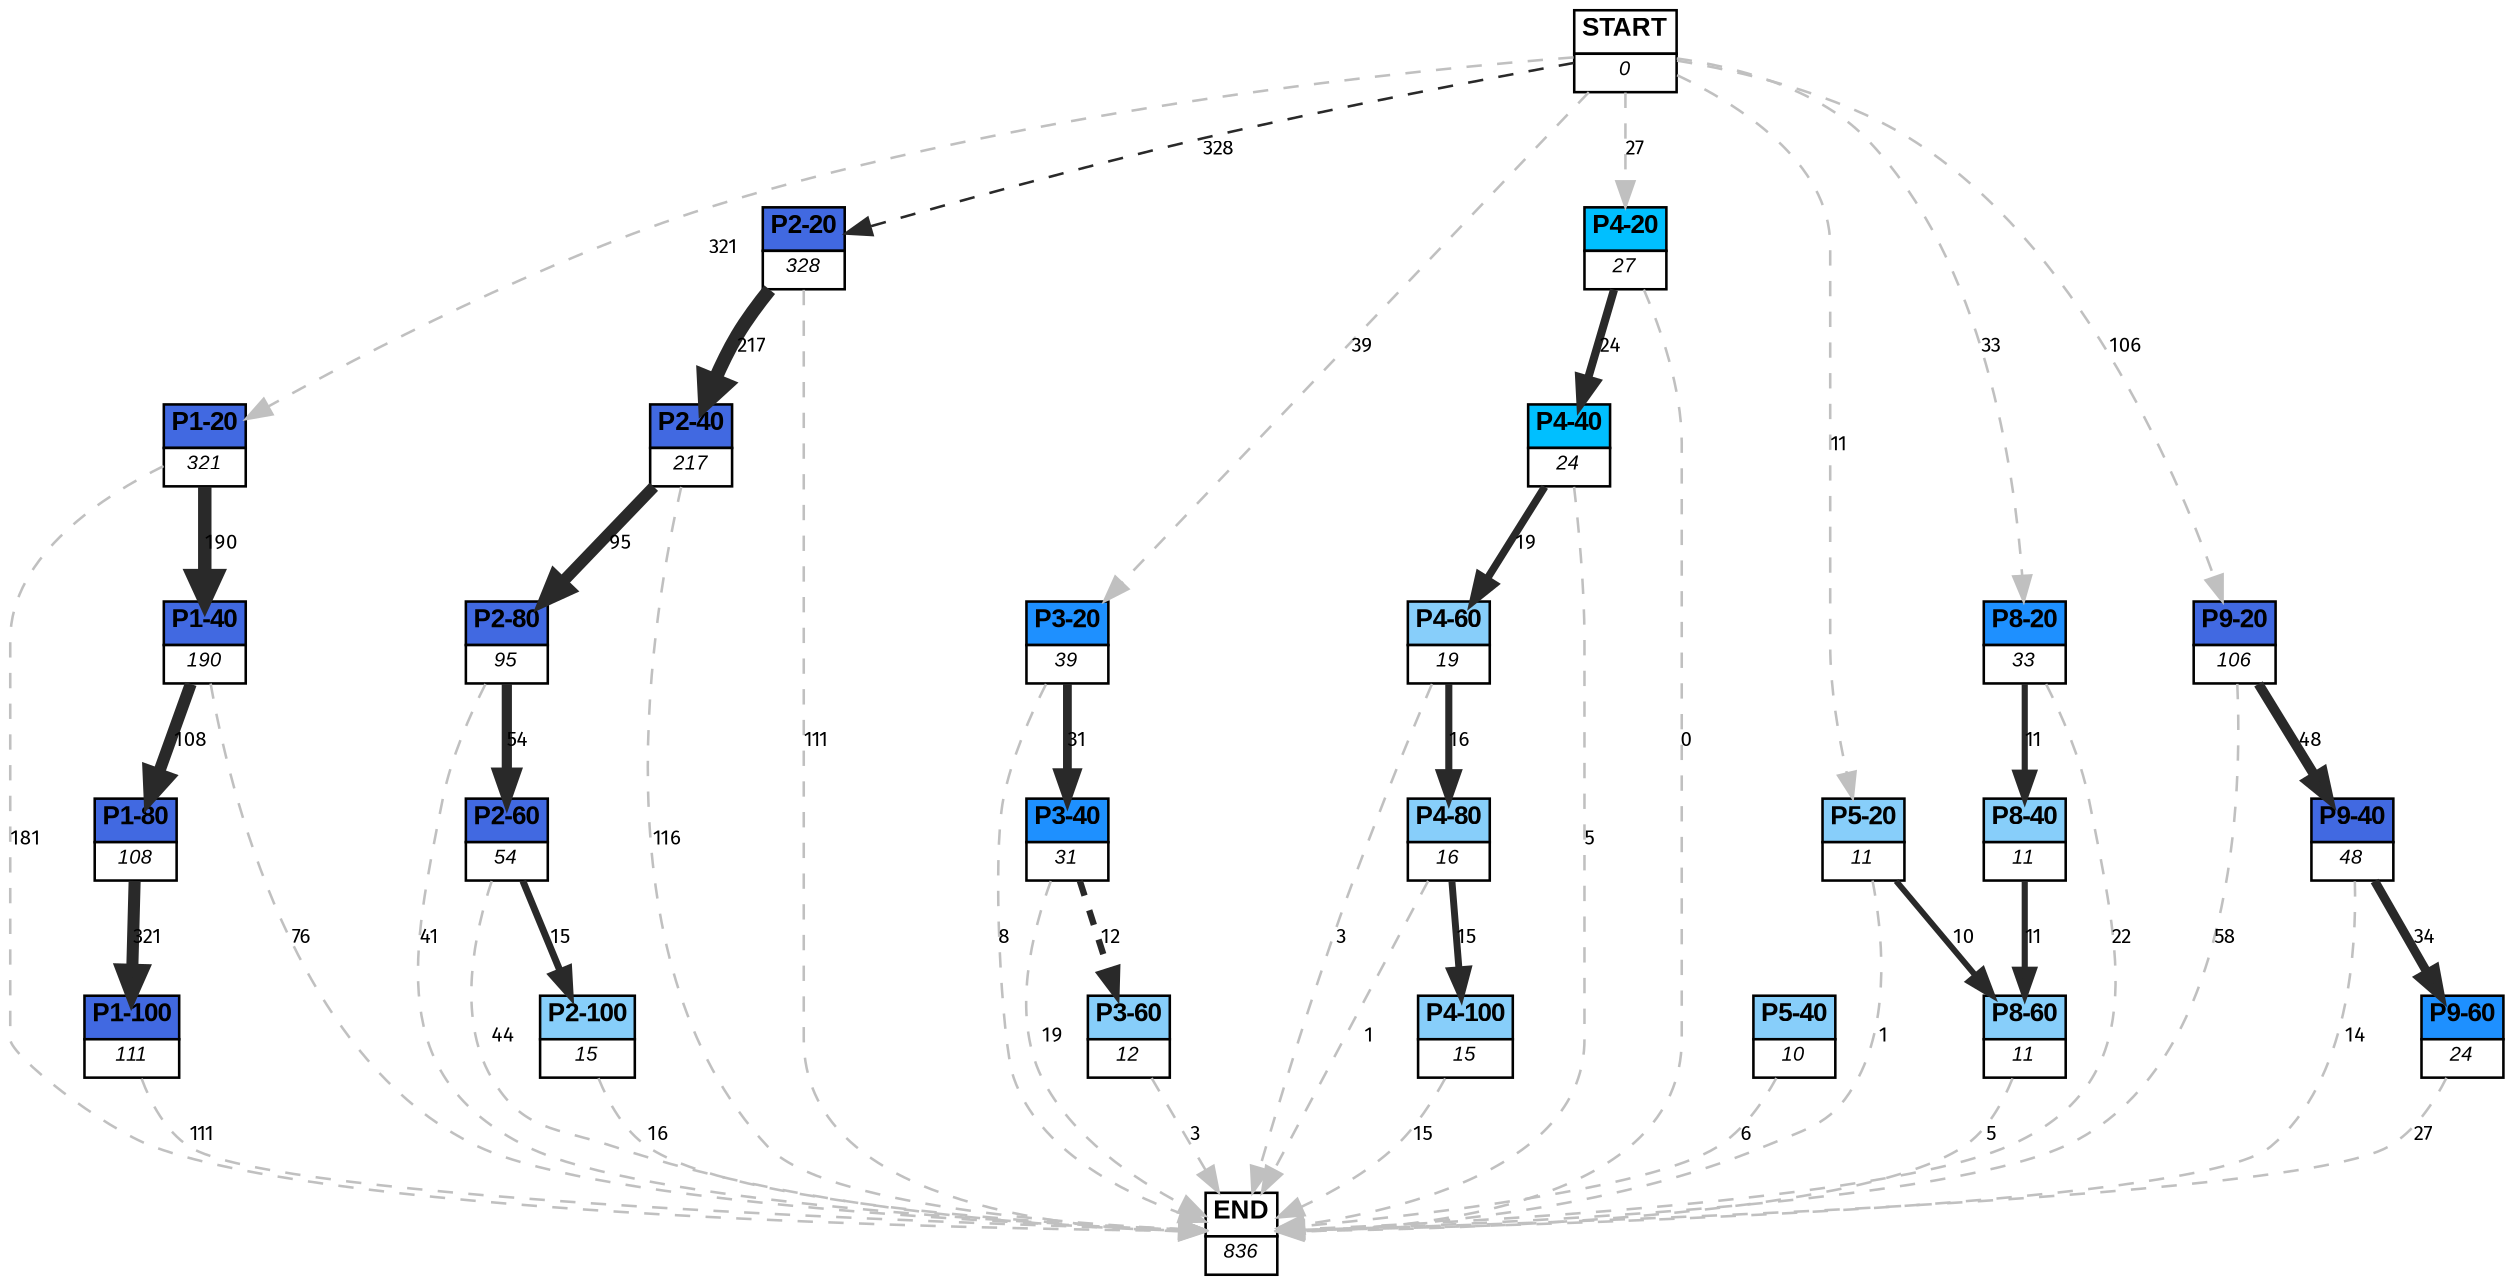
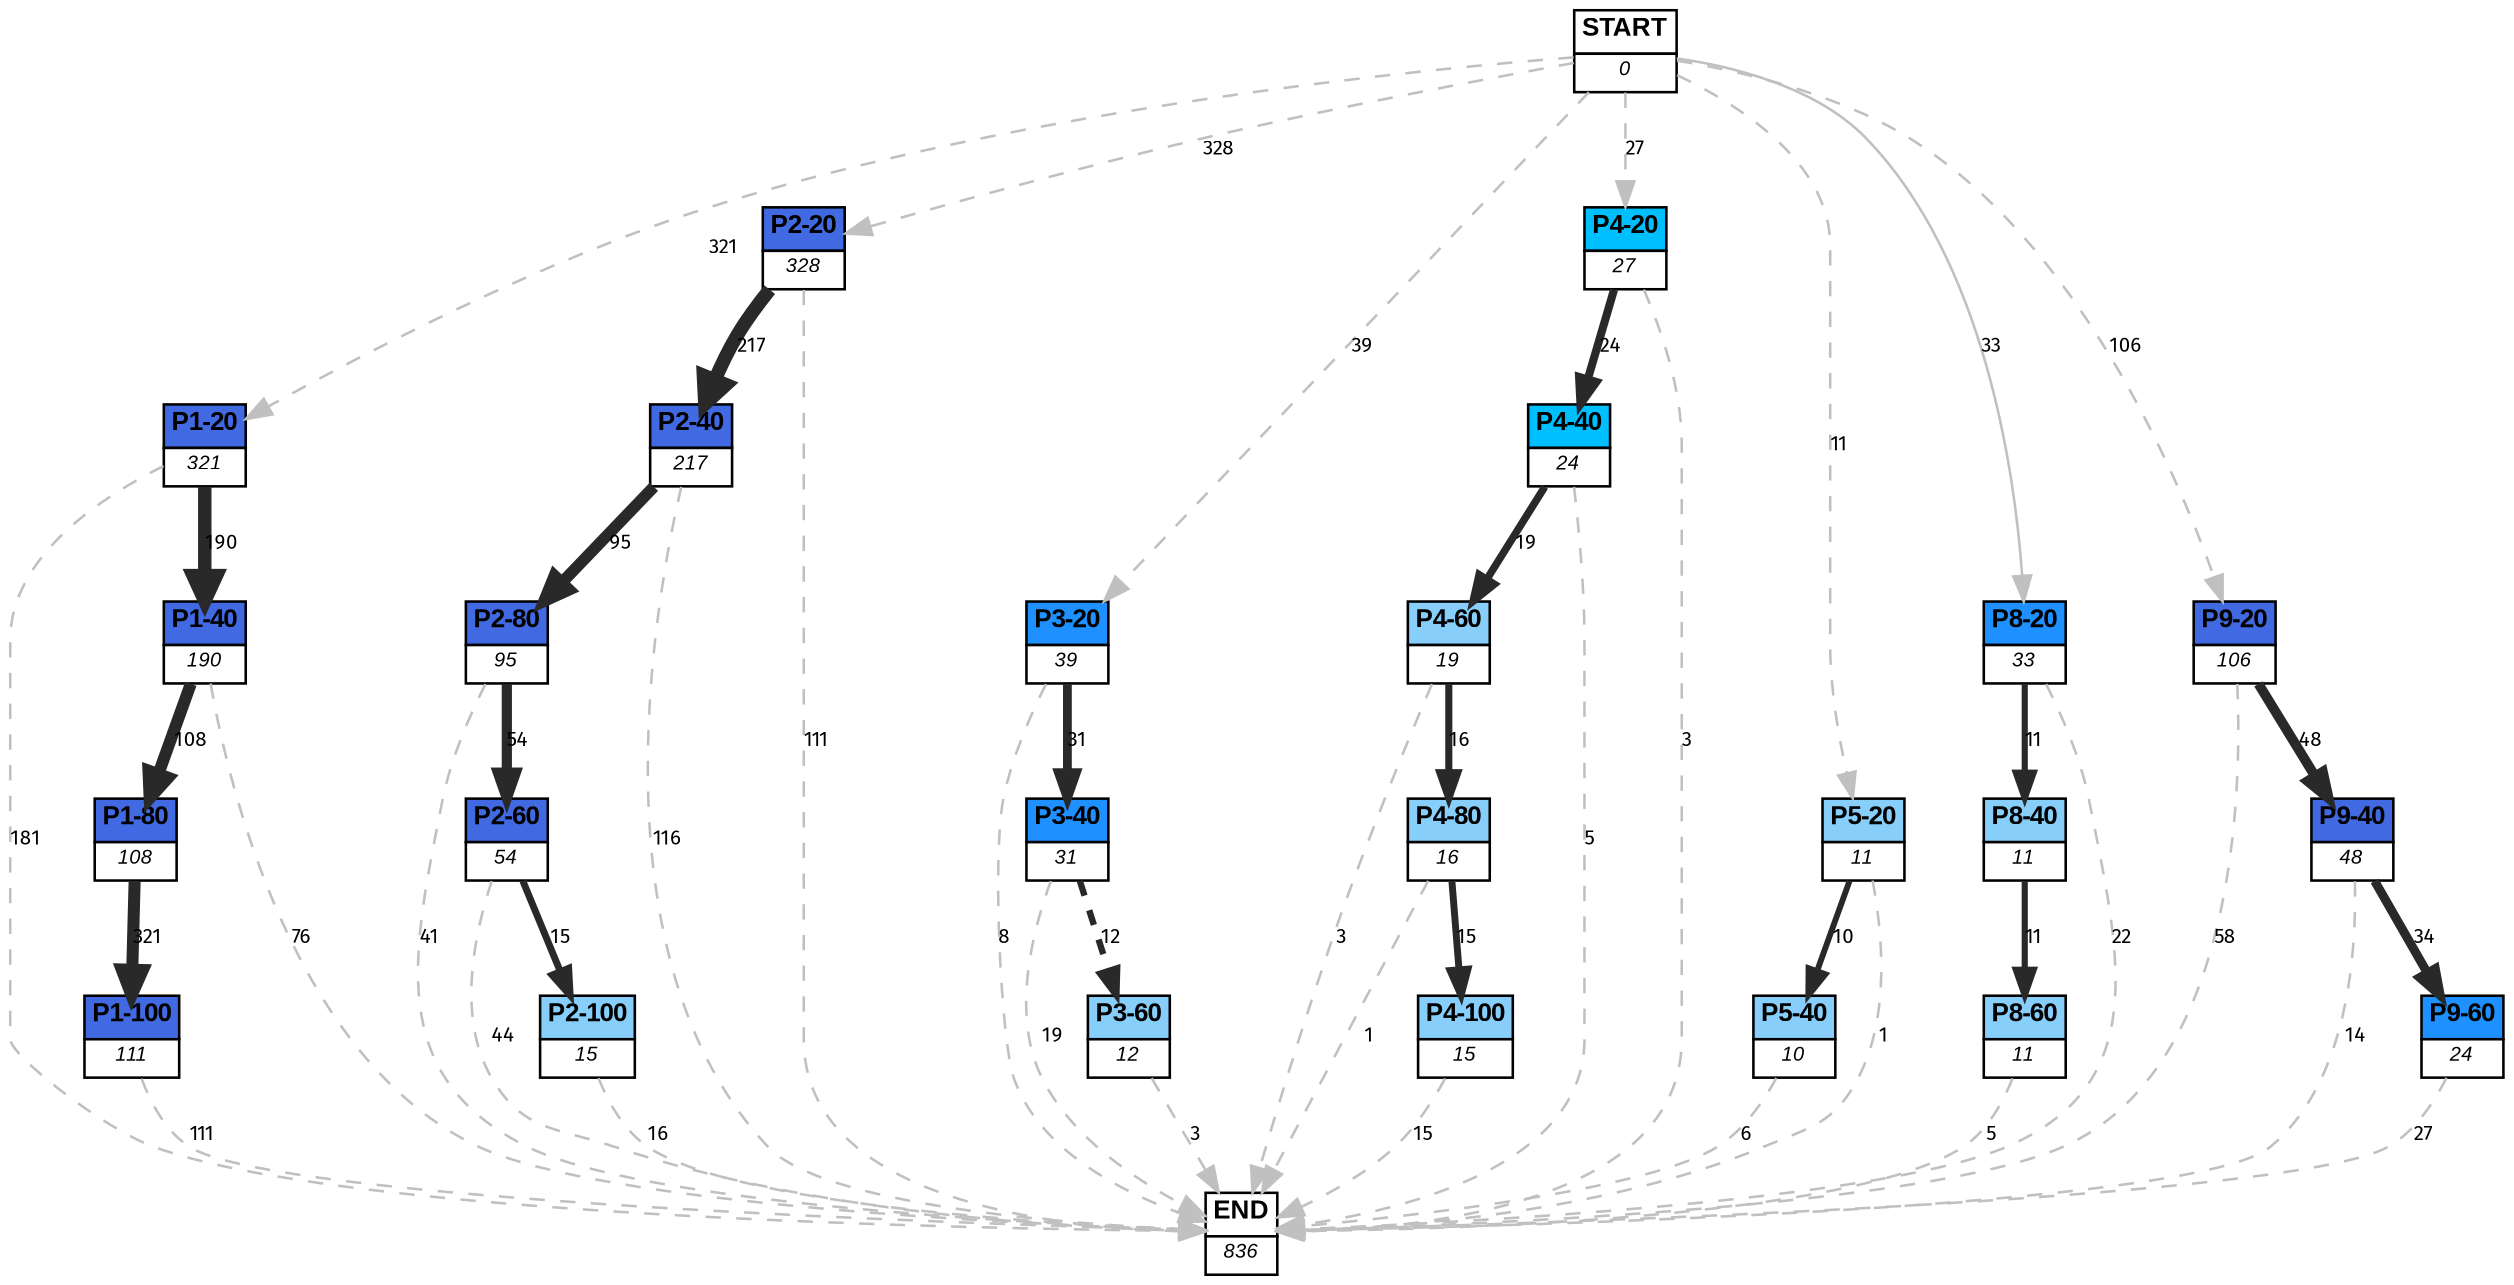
(1220, 134) -> (1220, 134)
(1941, 247) -> (1941, 247)
(1687, 741) -> (1687, 741)
(1936, 928) -> (1833, 926)
